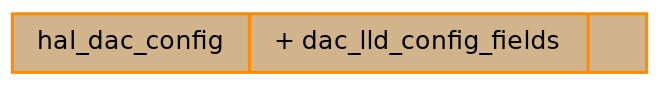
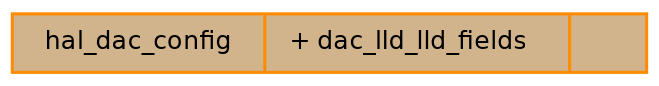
(419, 42) -> (410, 42)
